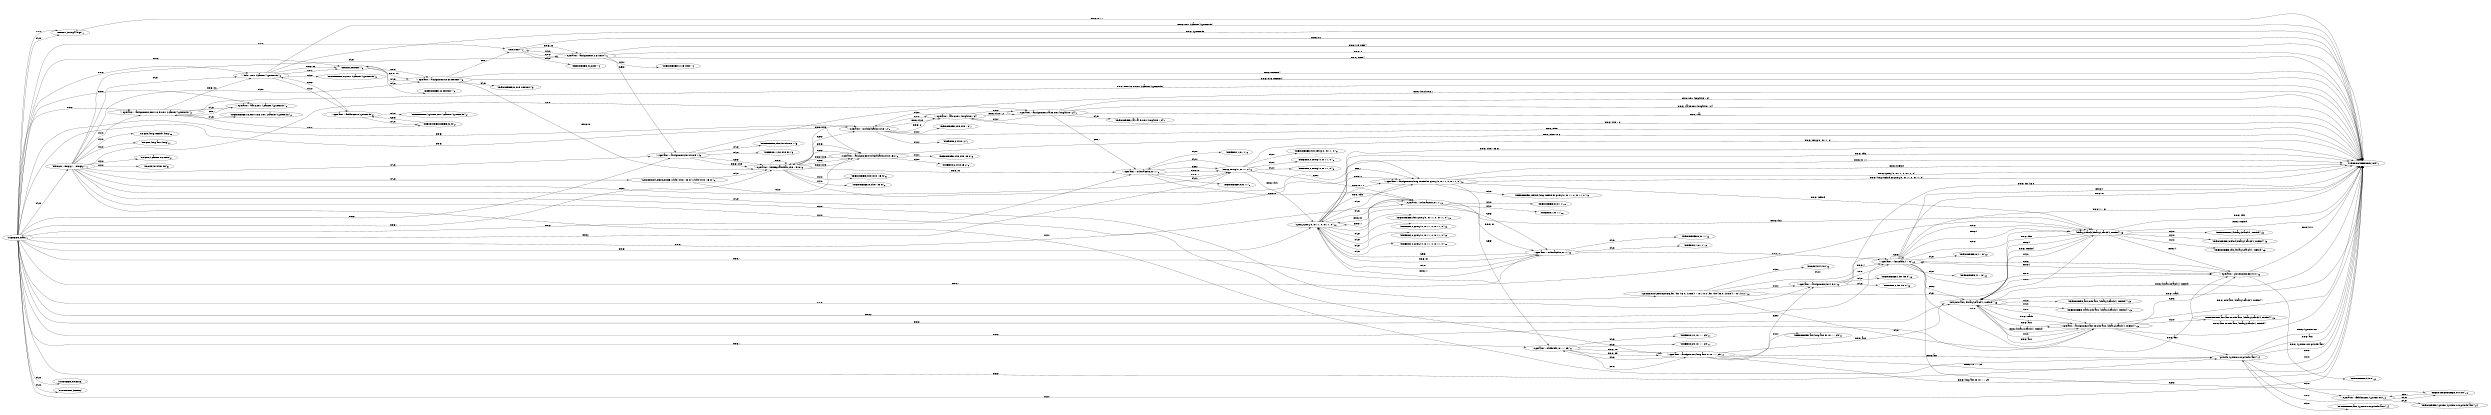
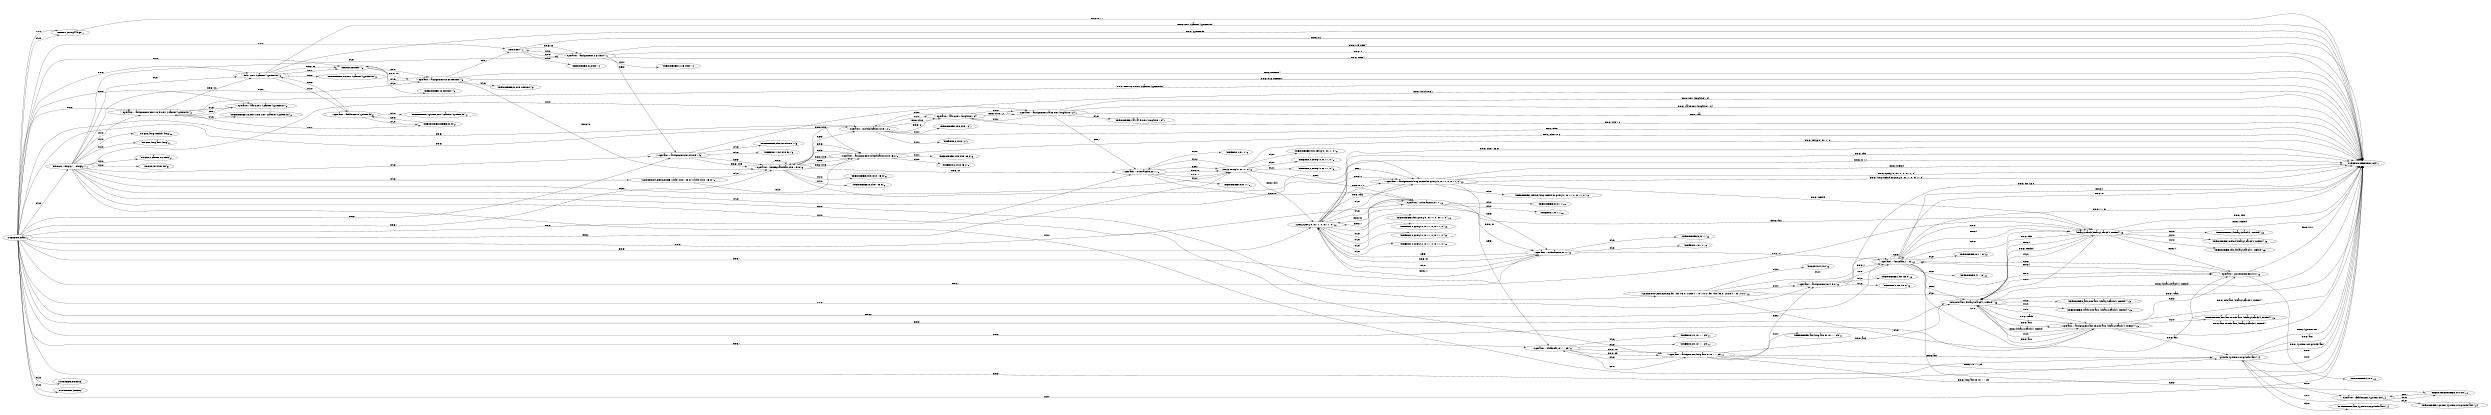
(548, 102) -> (548, 102)
